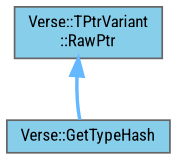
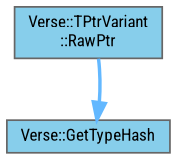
(77, 98) -> (100, 80)
